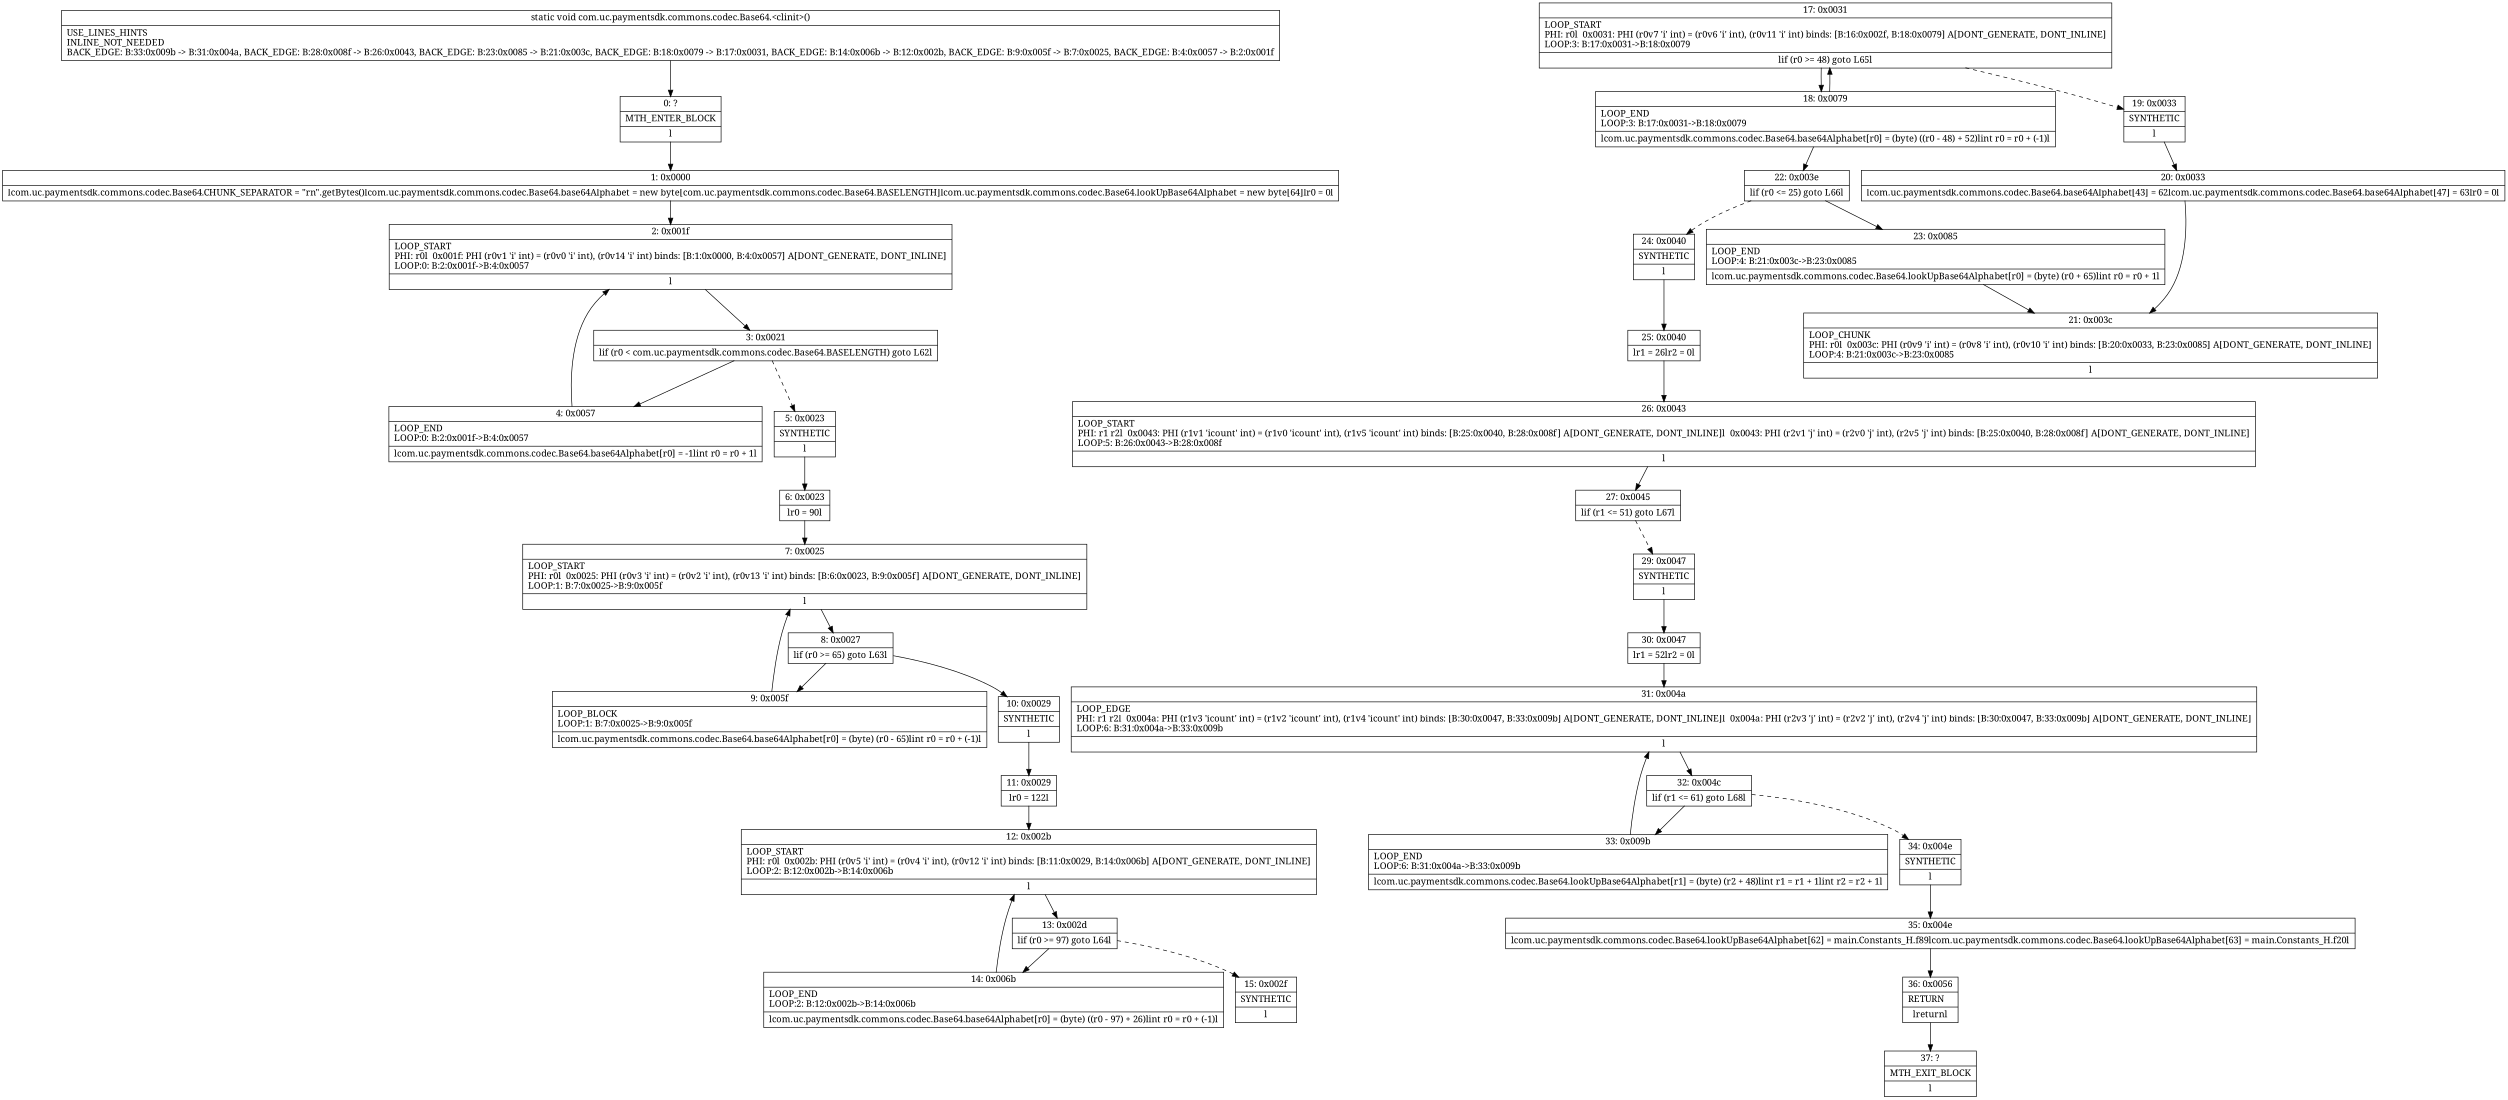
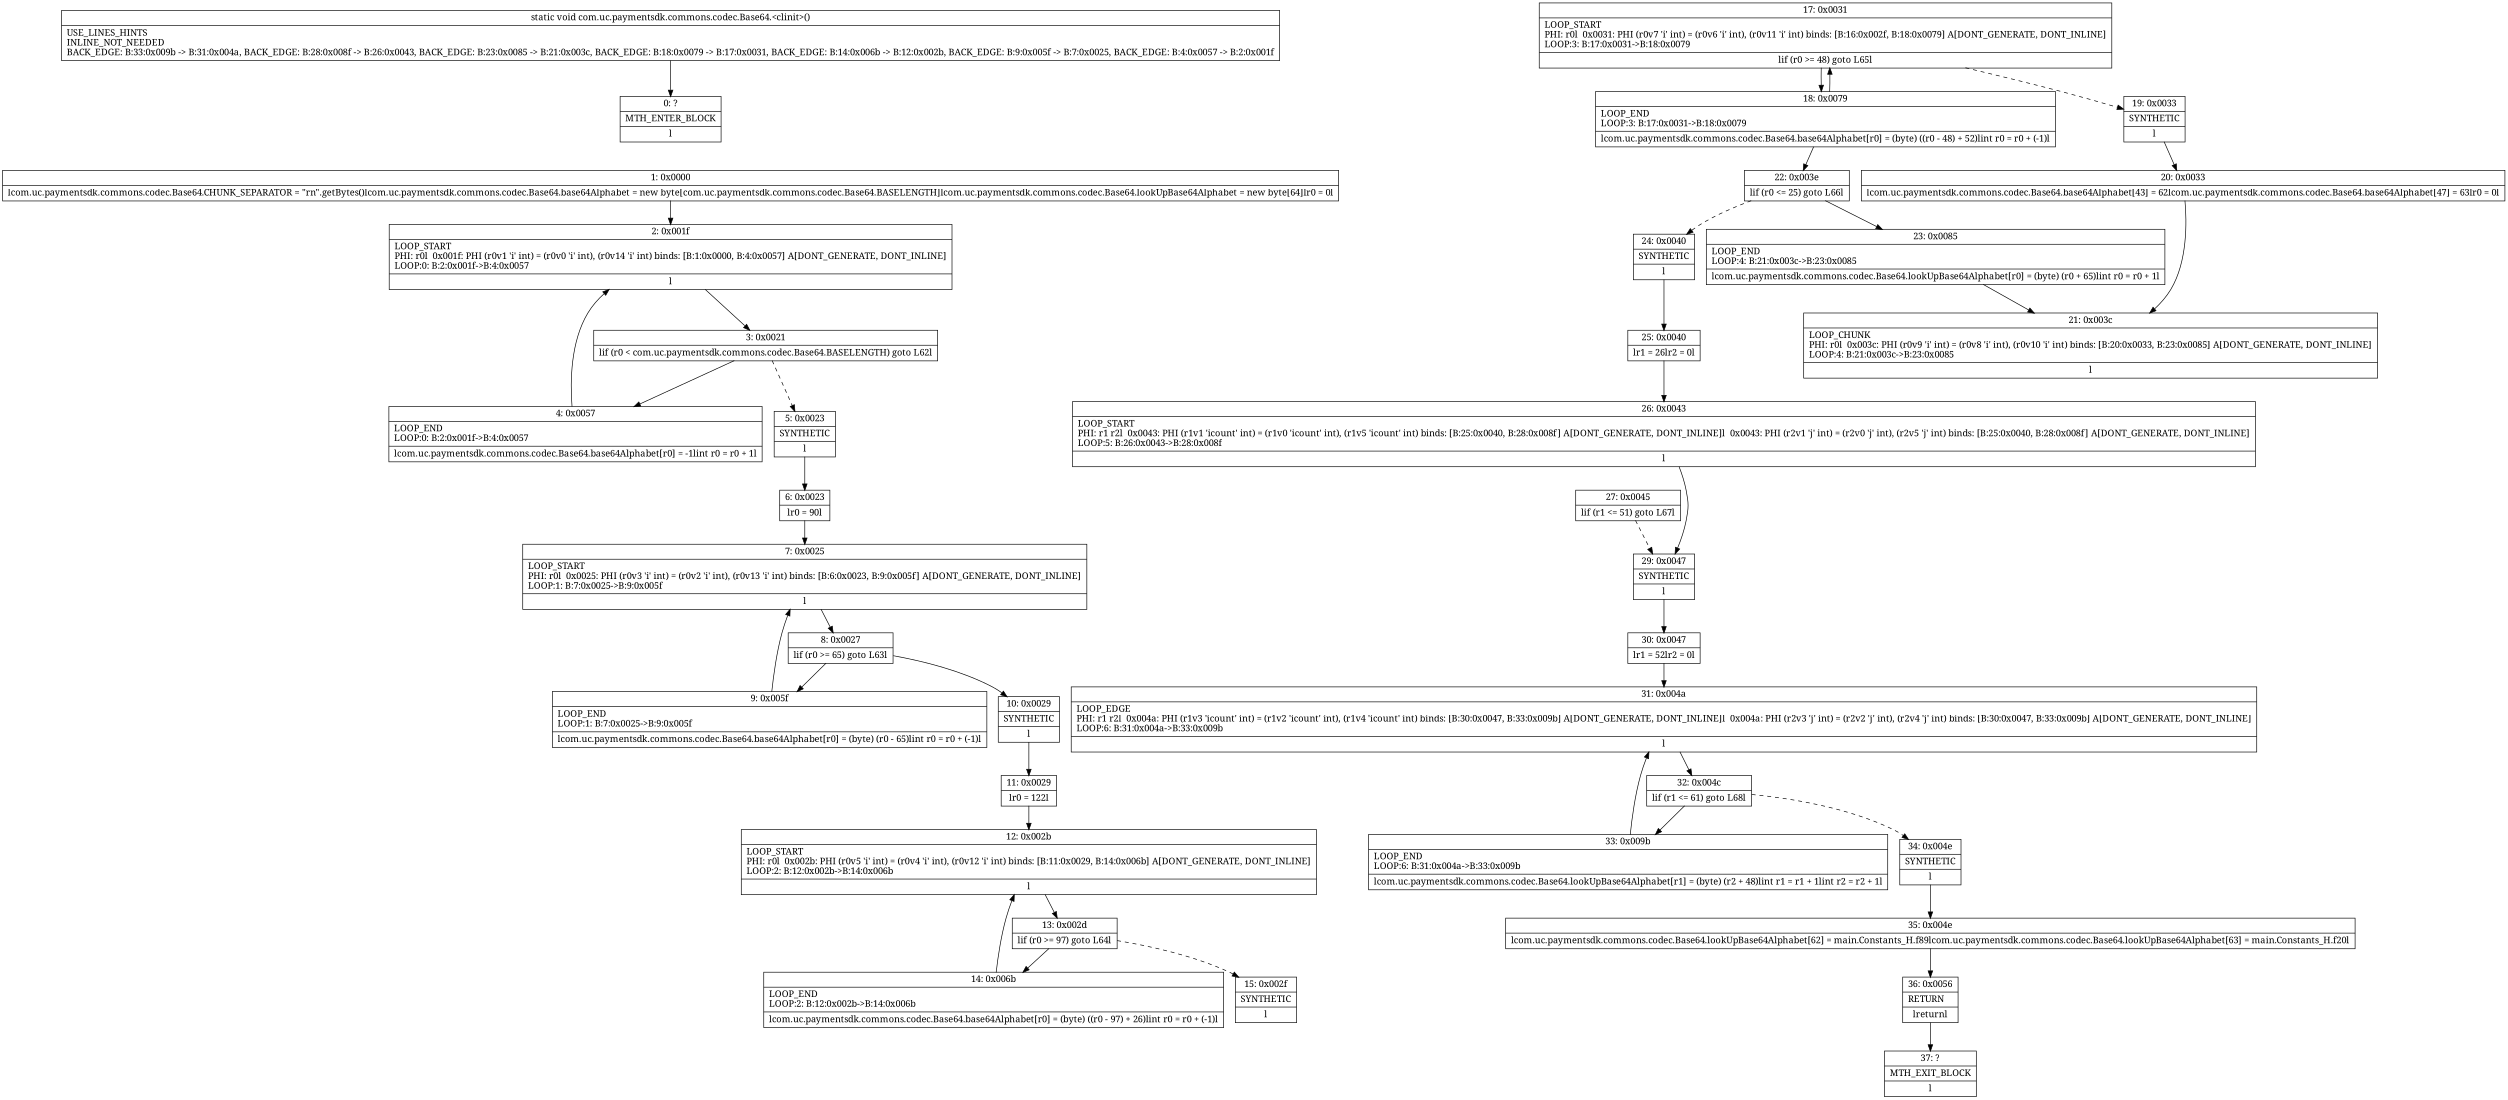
(671, 153) -> none
(1643, 476) -> (1688, 508)
(588, 714) -> (582, 714)
